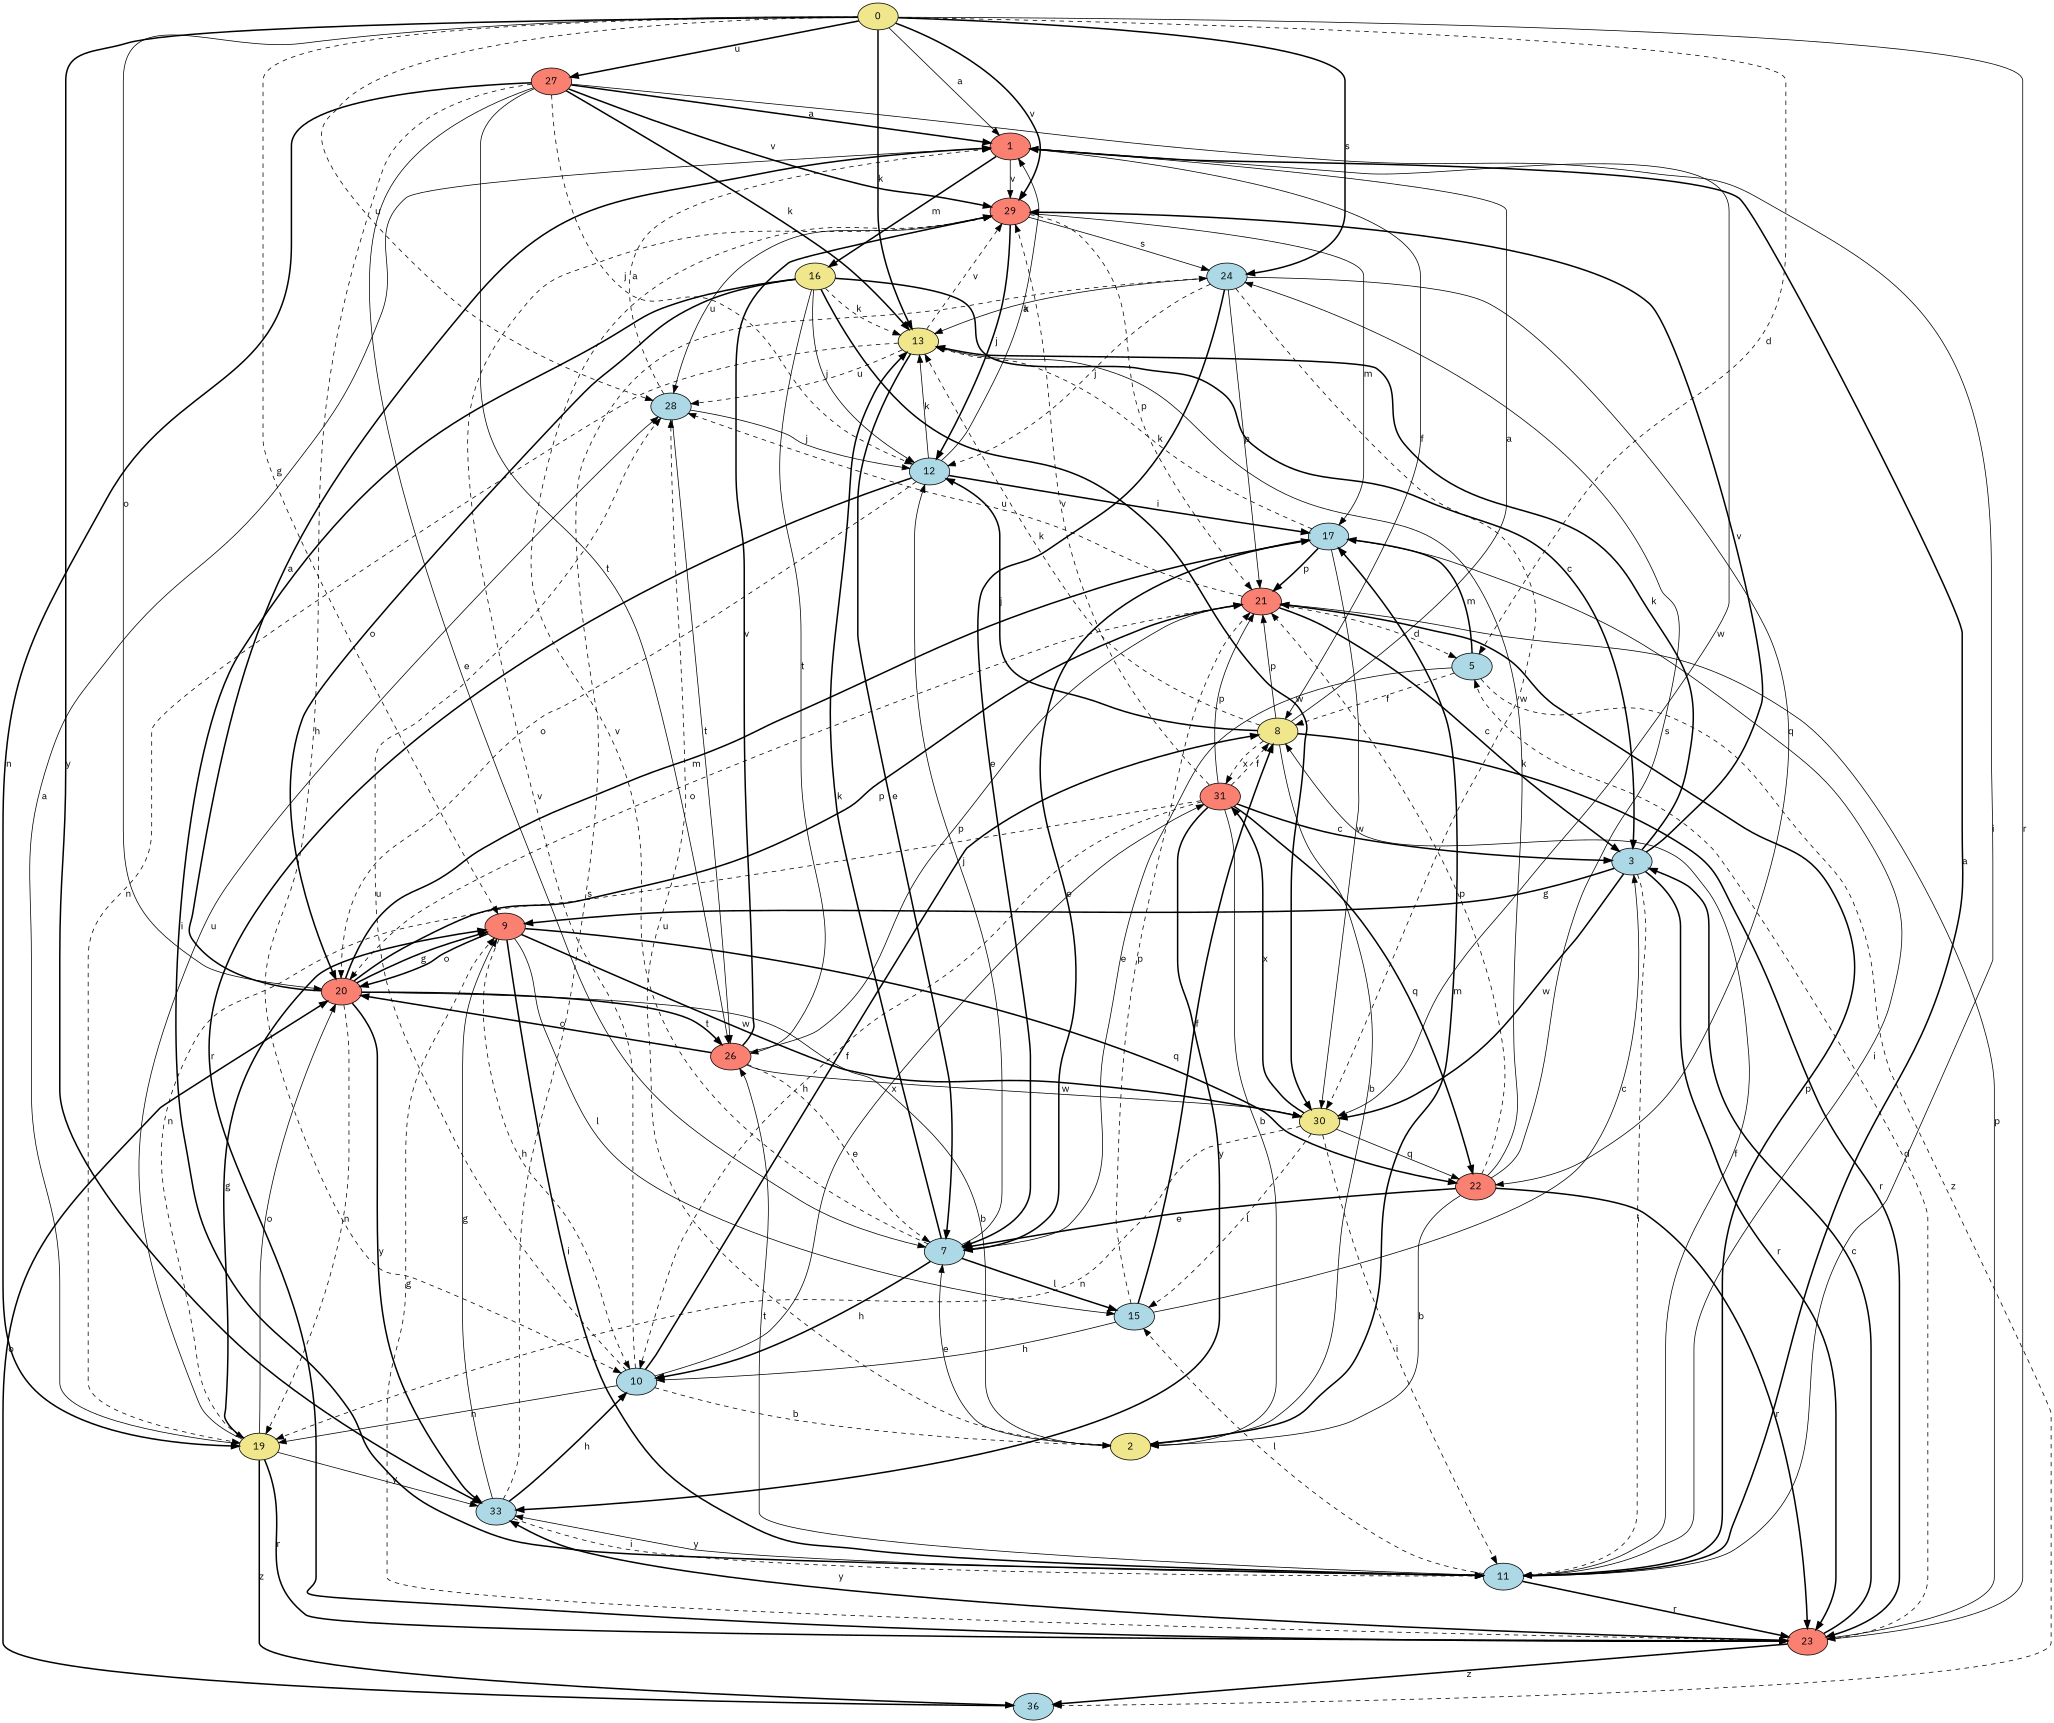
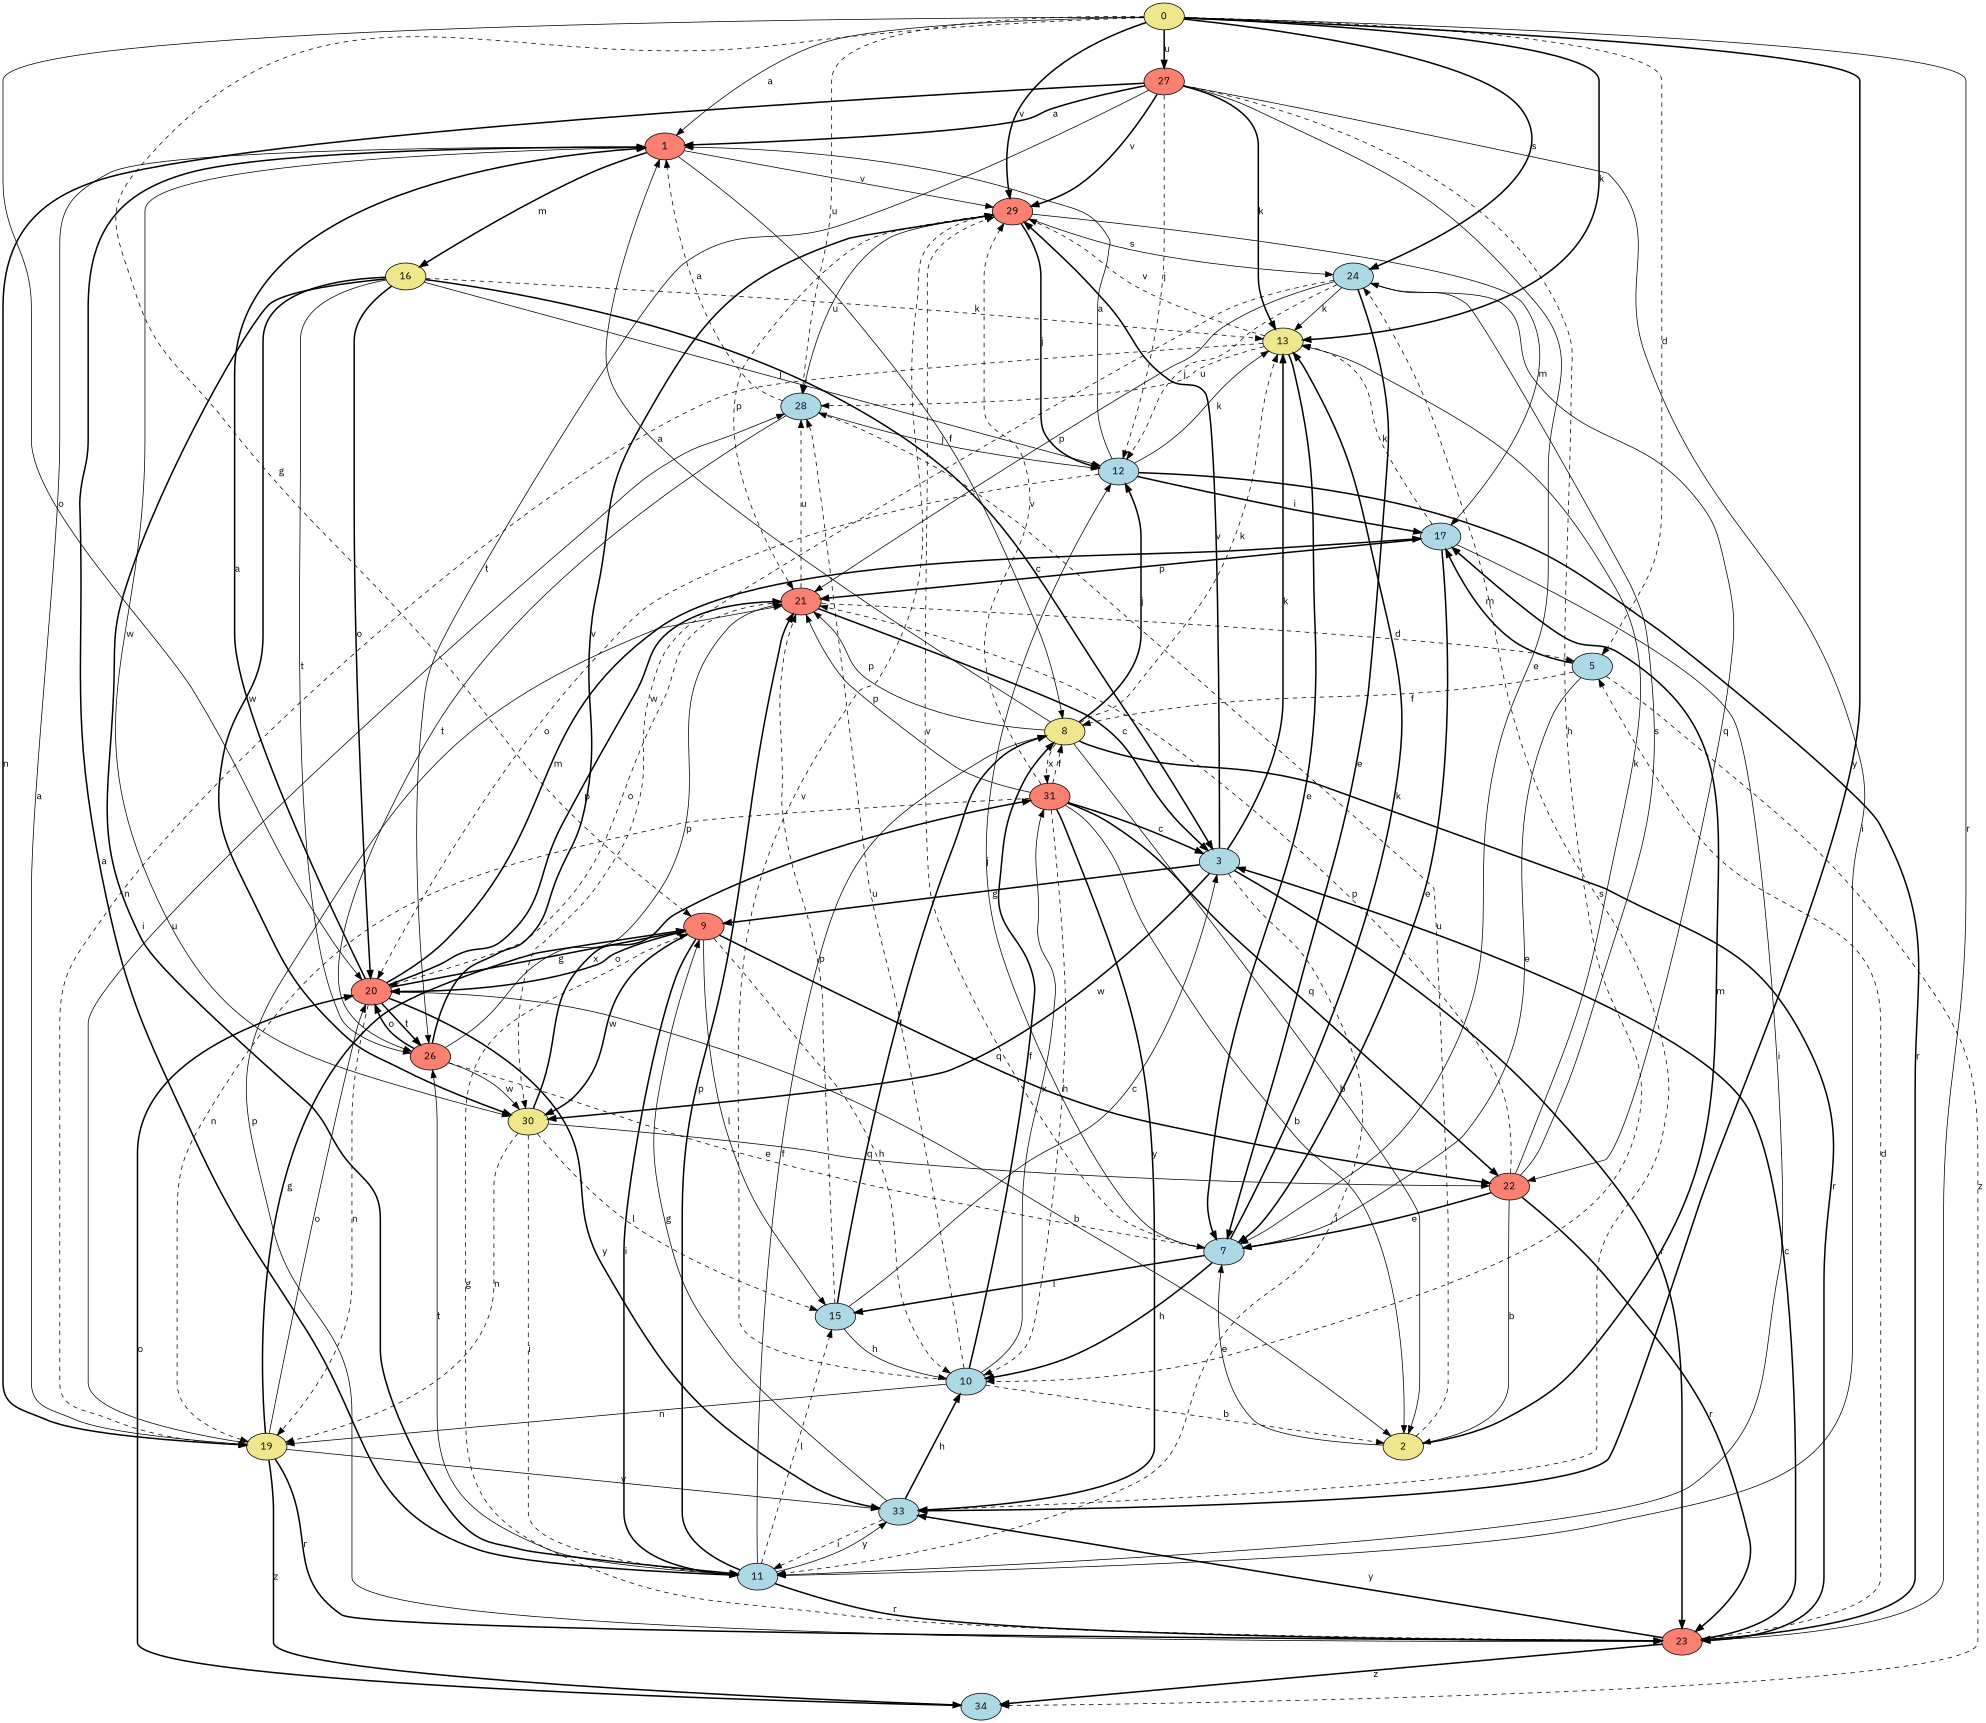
(1357, 825) -> none
(1033, 1707) -> (981, 1707)
